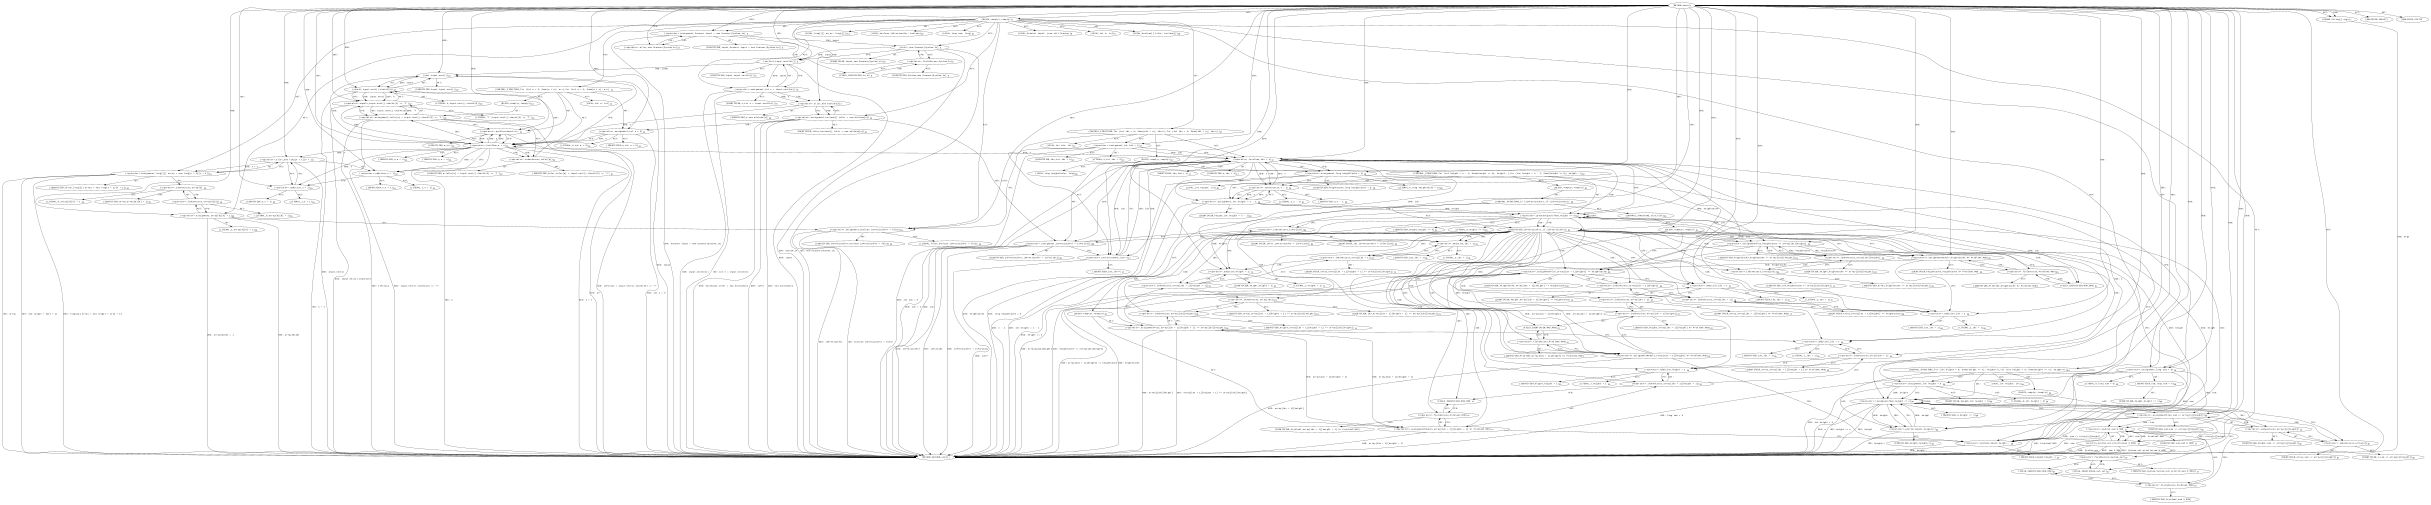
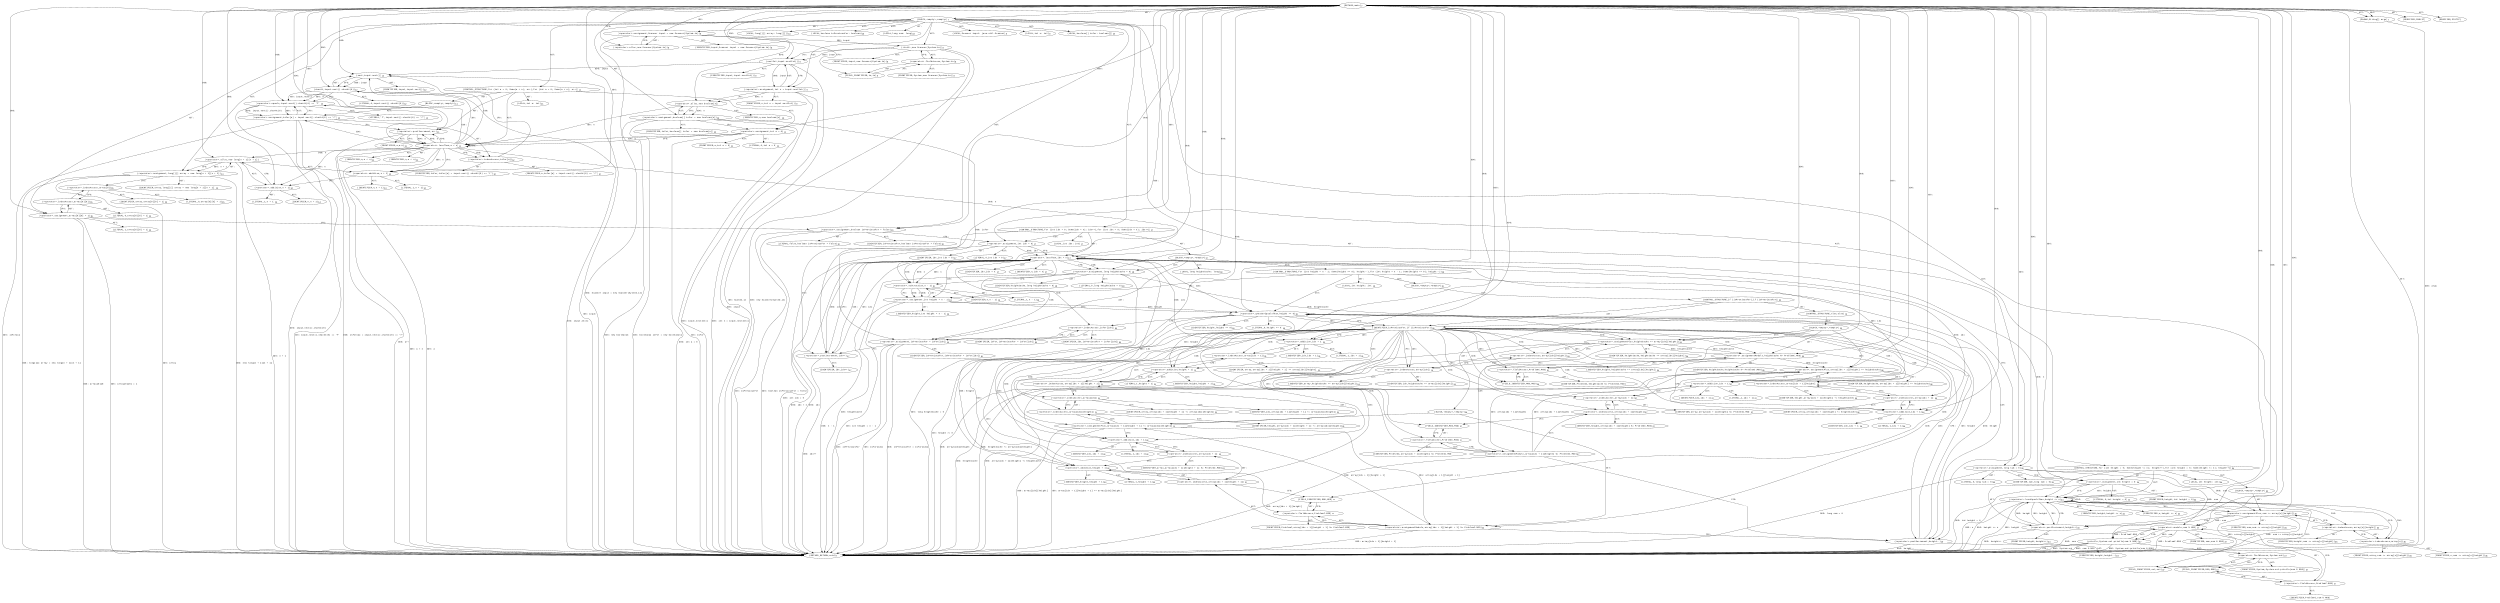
(398, 96) -> none
(1006, 193) -> (935, 237)
(2149, 392) -> (2070, 506)
